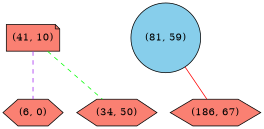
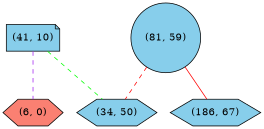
(33, 38) -> (33, 38)
none -> (136, 83)
(117, 113) -> (117, 113)
(215, 113) -> (215, 113)
